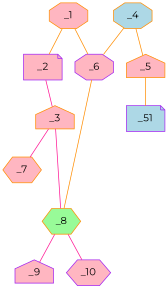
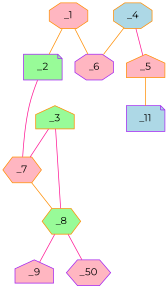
(139, 42) -> (139, 42)
(43, 67) -> (43, 67)
(49, 93) -> (27, 118)
(55, 119) -> (55, 119)
(146, 119) -> (146, 119)
(78, 144) -> (42, 196)
(89, 273) -> (89, 273)
